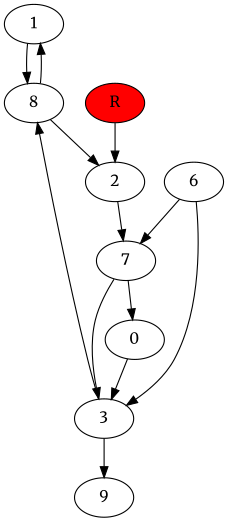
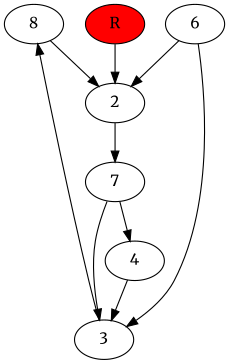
(34, 24) -> none
(164, 217) -> (159, 60)
(135, 340) -> (135, 261)
(104, 498) -> none
